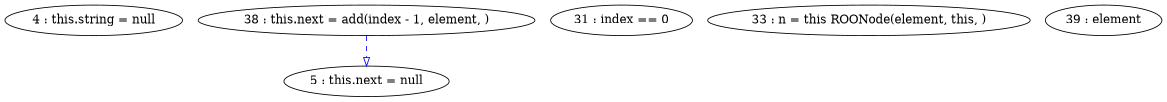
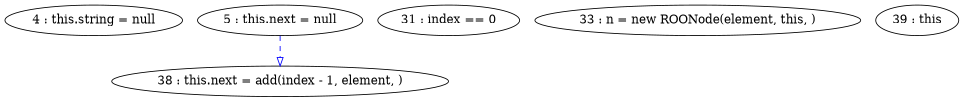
(869, 20) -> (698, 20)
(1104, 20) -> (917, 20)
(367, 47) -> (280, 47)
